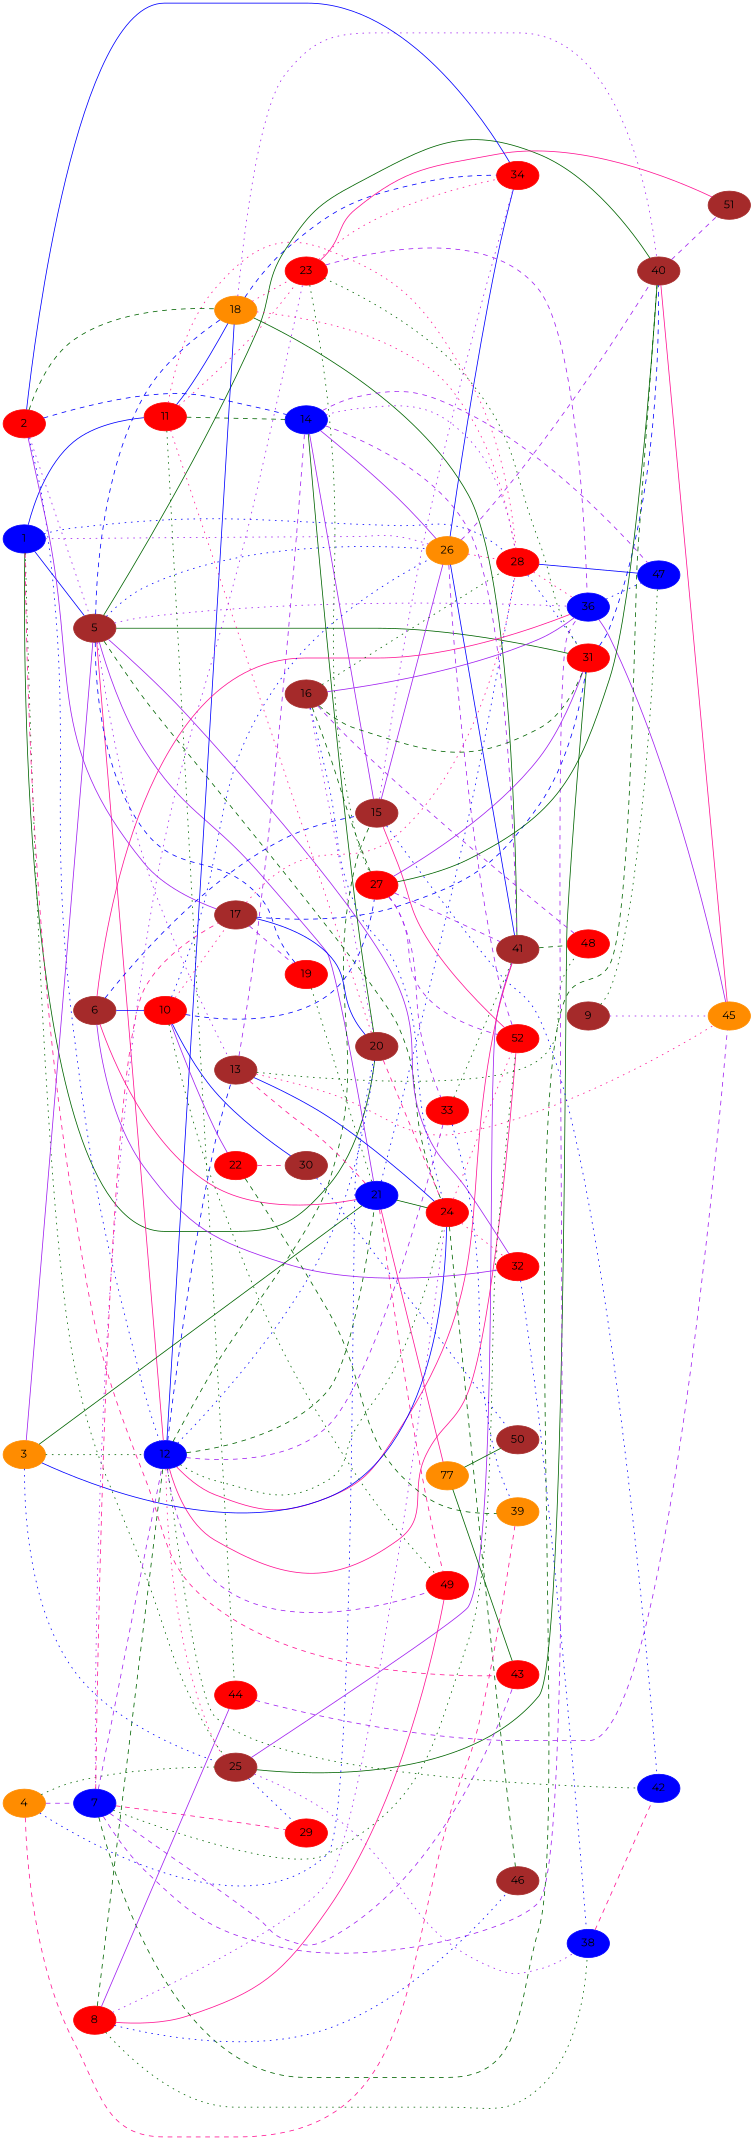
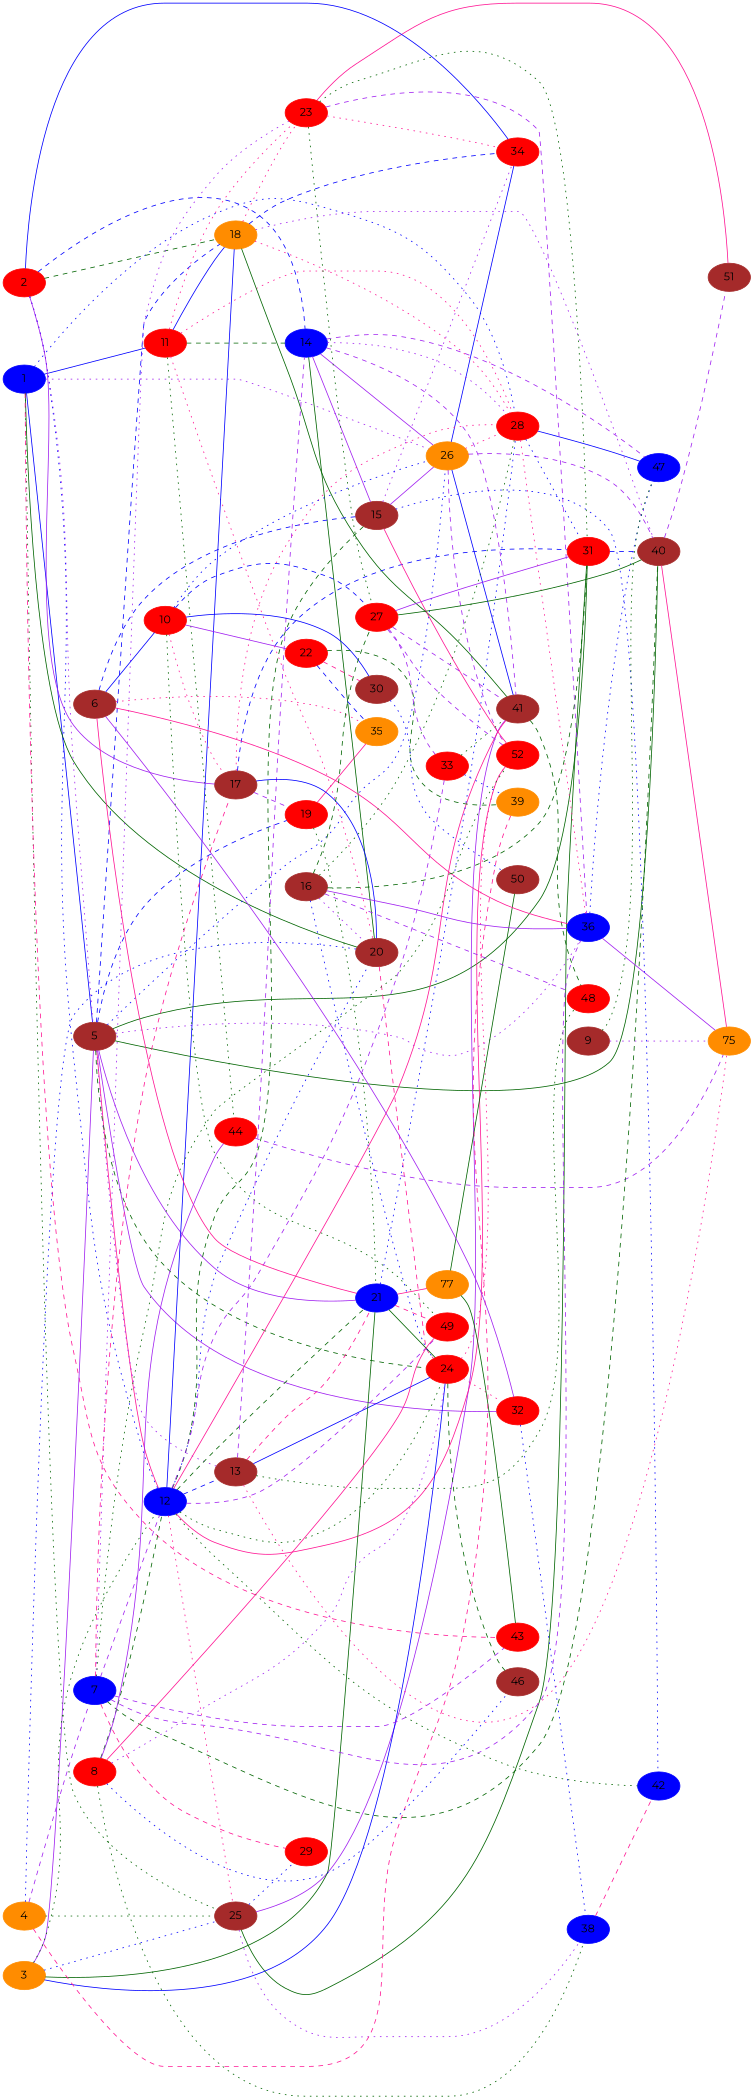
none -> (377, 732)
(729, 1016) -> (729, 1041)
